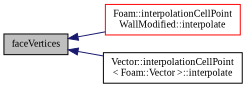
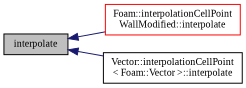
(36, 44) -> (36, 44)
